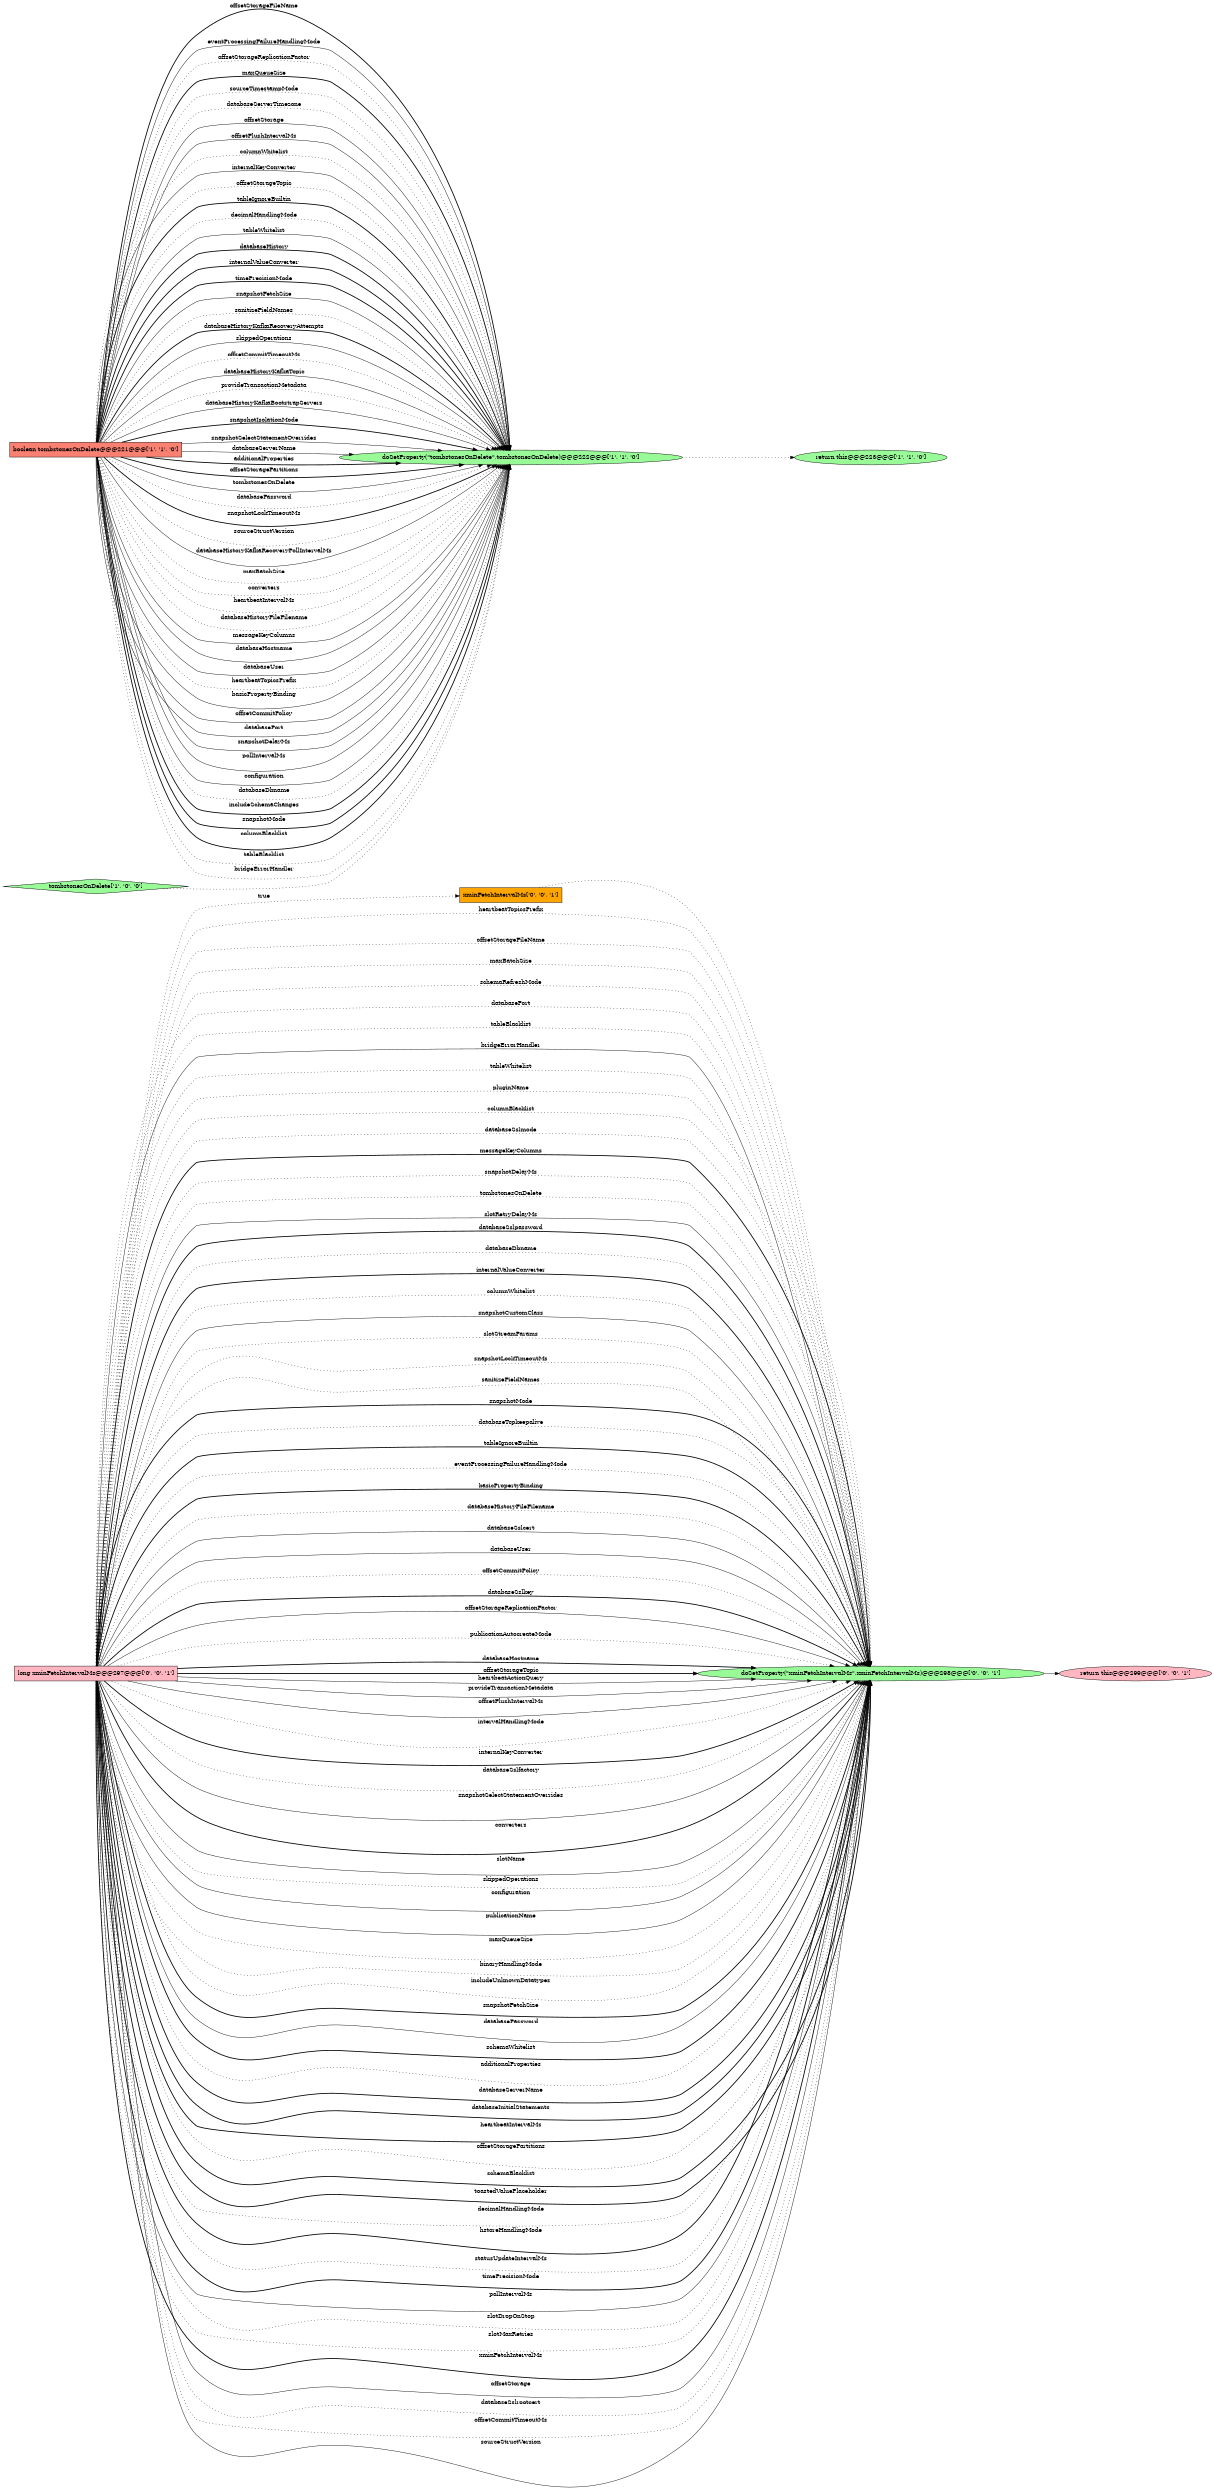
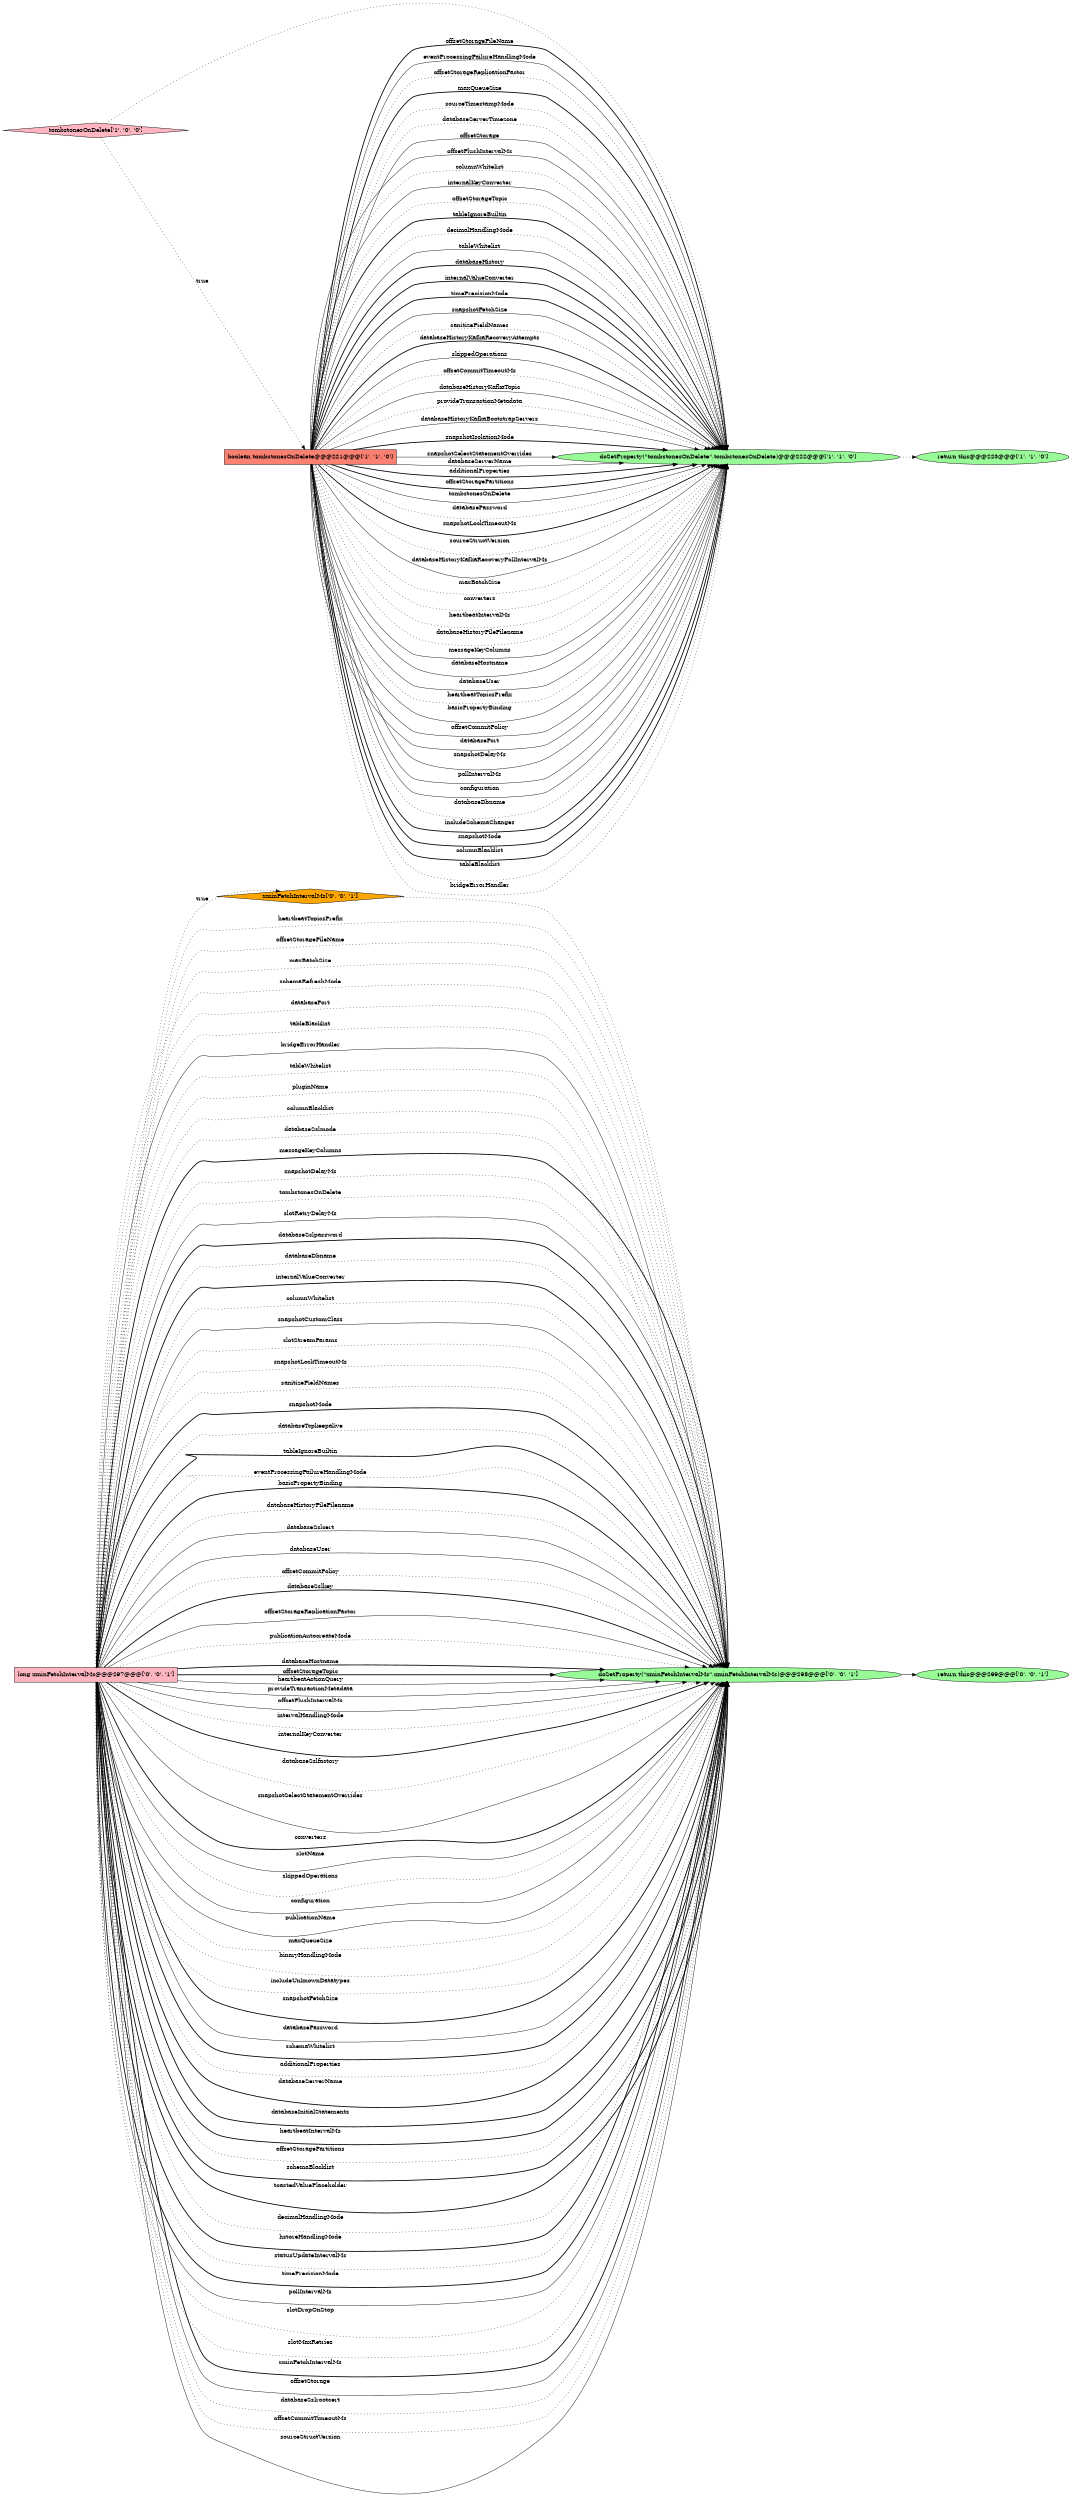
none -> (202, 292)
(96, 886) -> (96, 130)
(511, 895) -> (310, 896)
(1135, 1674) -> (993, 1675)
